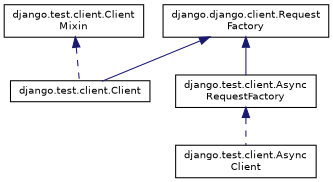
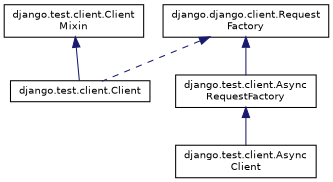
(151, 61) -> (151, 61)
(78, 64) -> (78, 64)
(246, 132) -> (246, 132)
